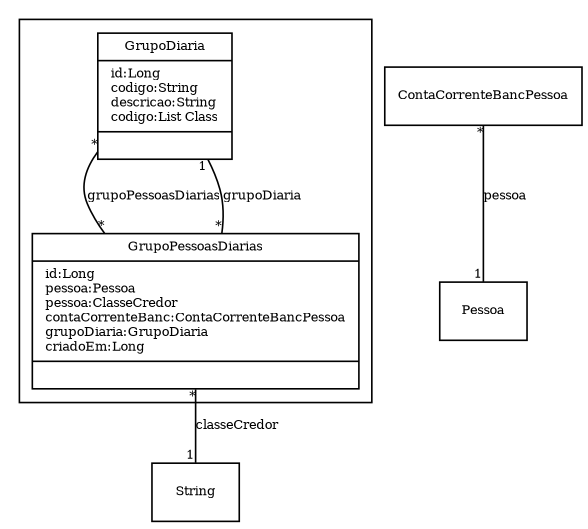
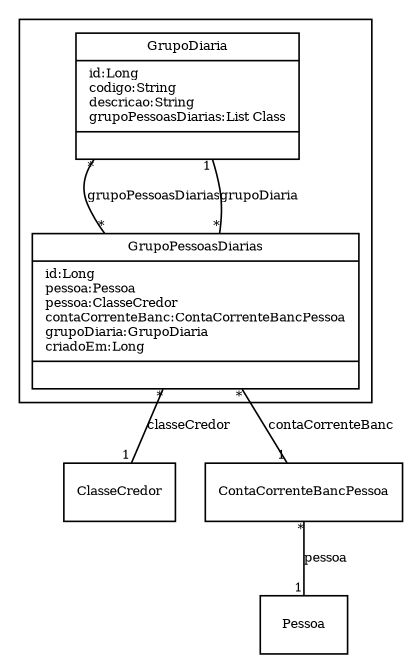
(165, 117) -> (188, 117)
none -> (265, 426)
(196, 492) -> (120, 492)
